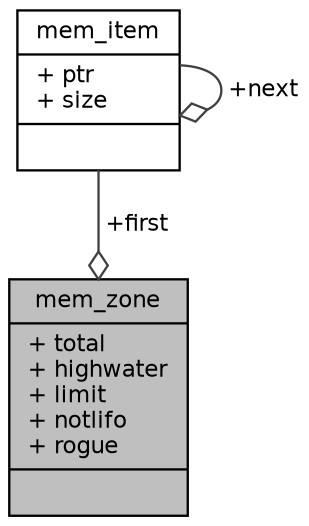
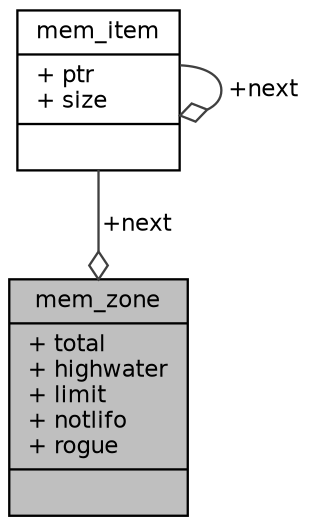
(134, 225) -> (134, 225)
